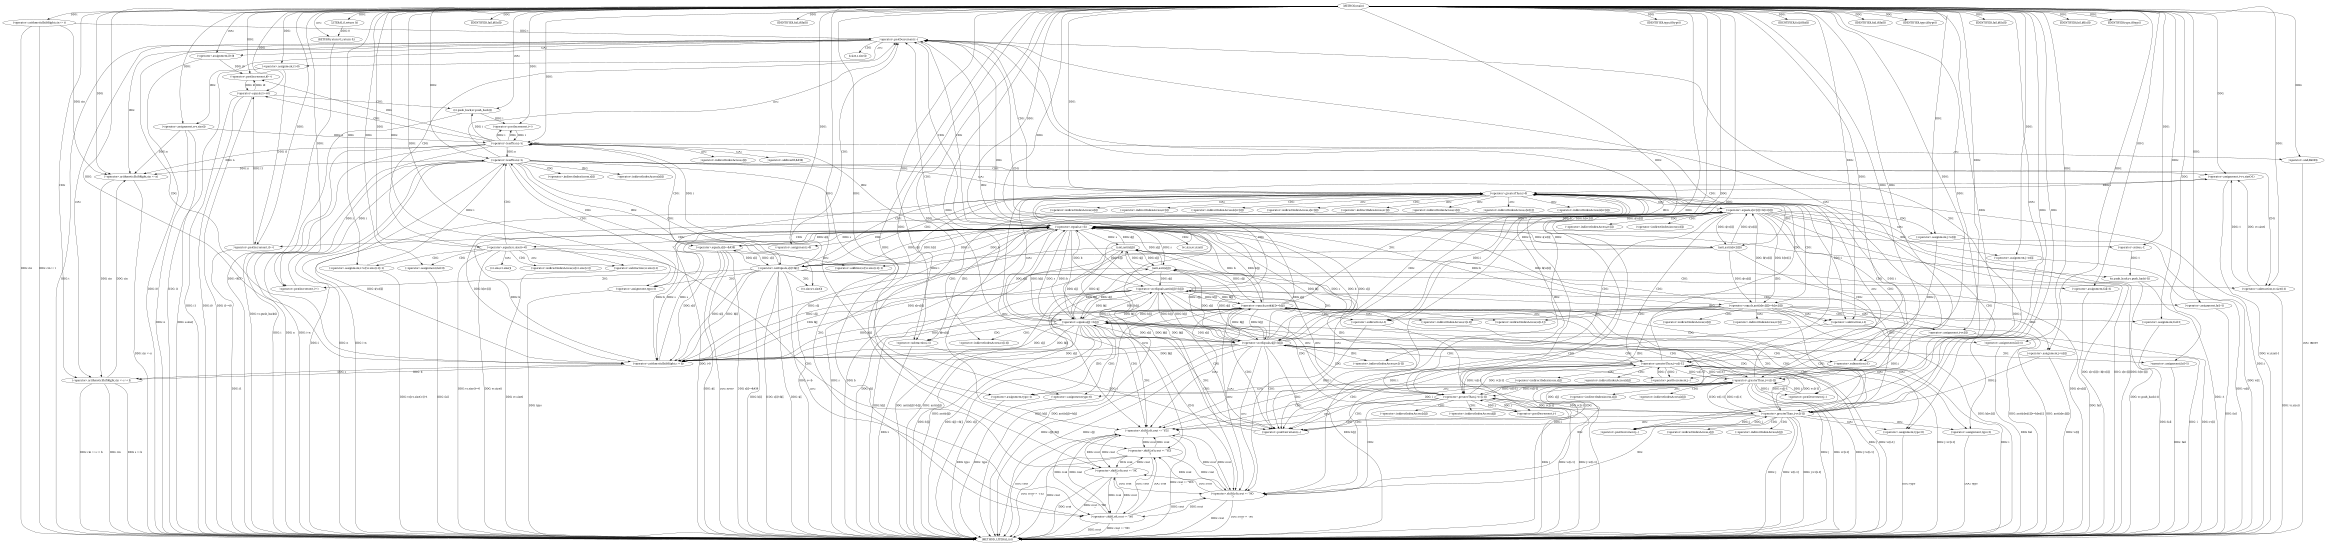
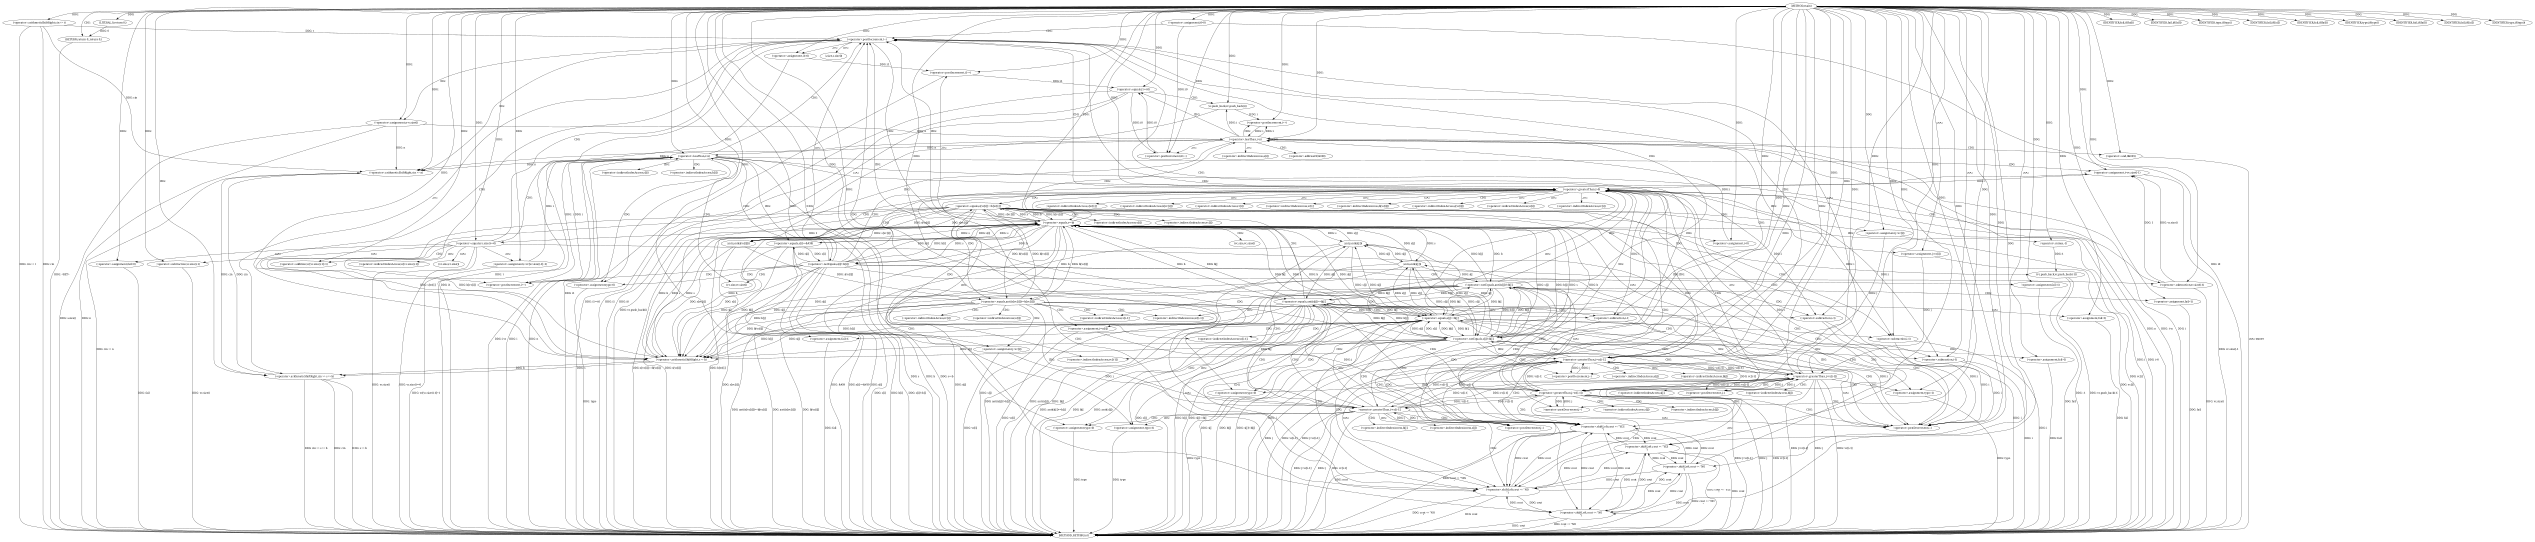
(557, 46) -> (1029, 31)
(800, 237) -> (813, 233)
(997, 539) -> (1074, 535)
